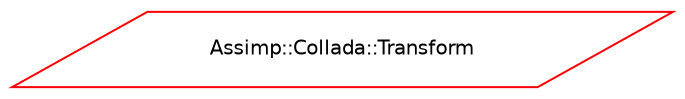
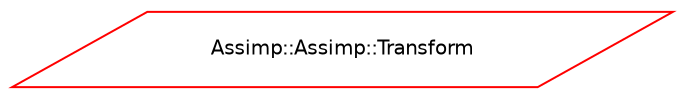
(342, 50) -> (342, 50)
